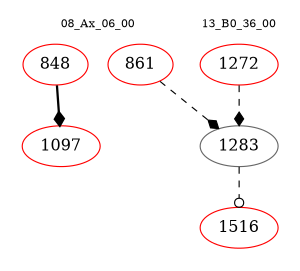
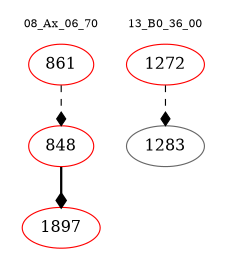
(98, 24) -> (61, 24)
(176, 94) -> (61, 99)
(61, 146) -> (61, 228)
(239, 228) -> none
